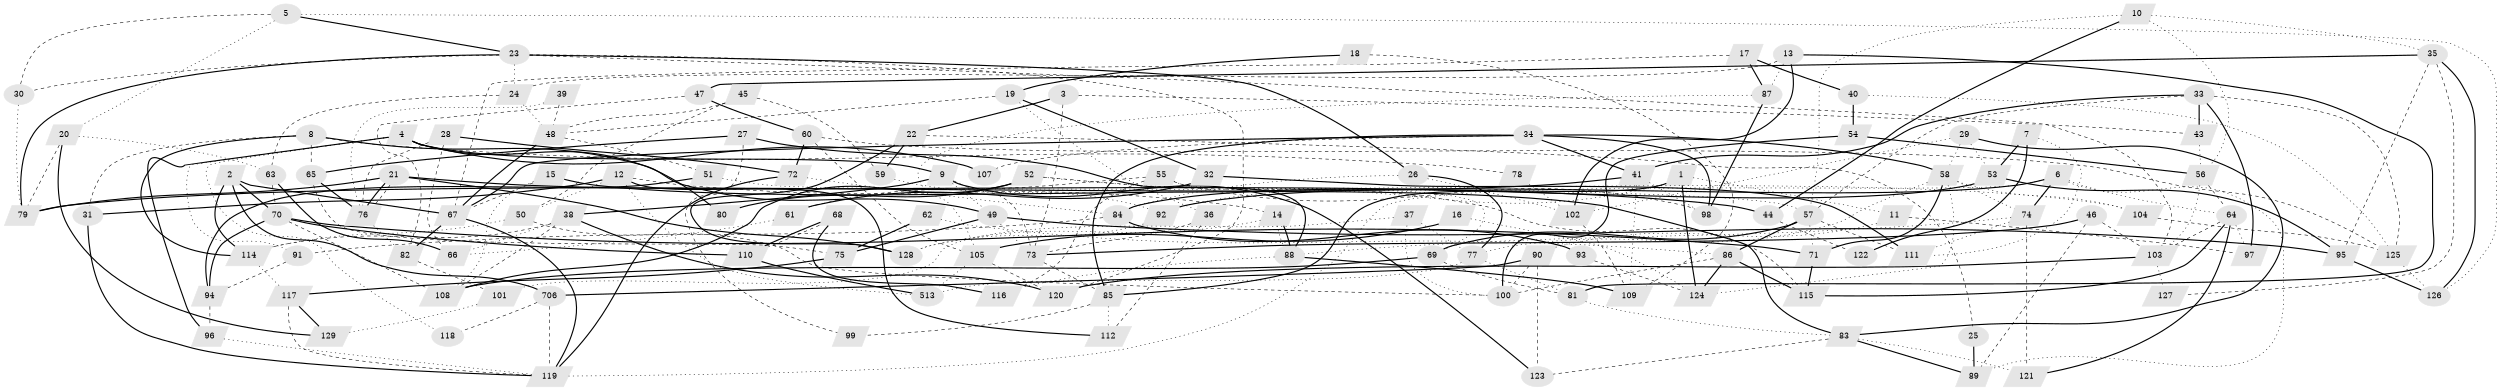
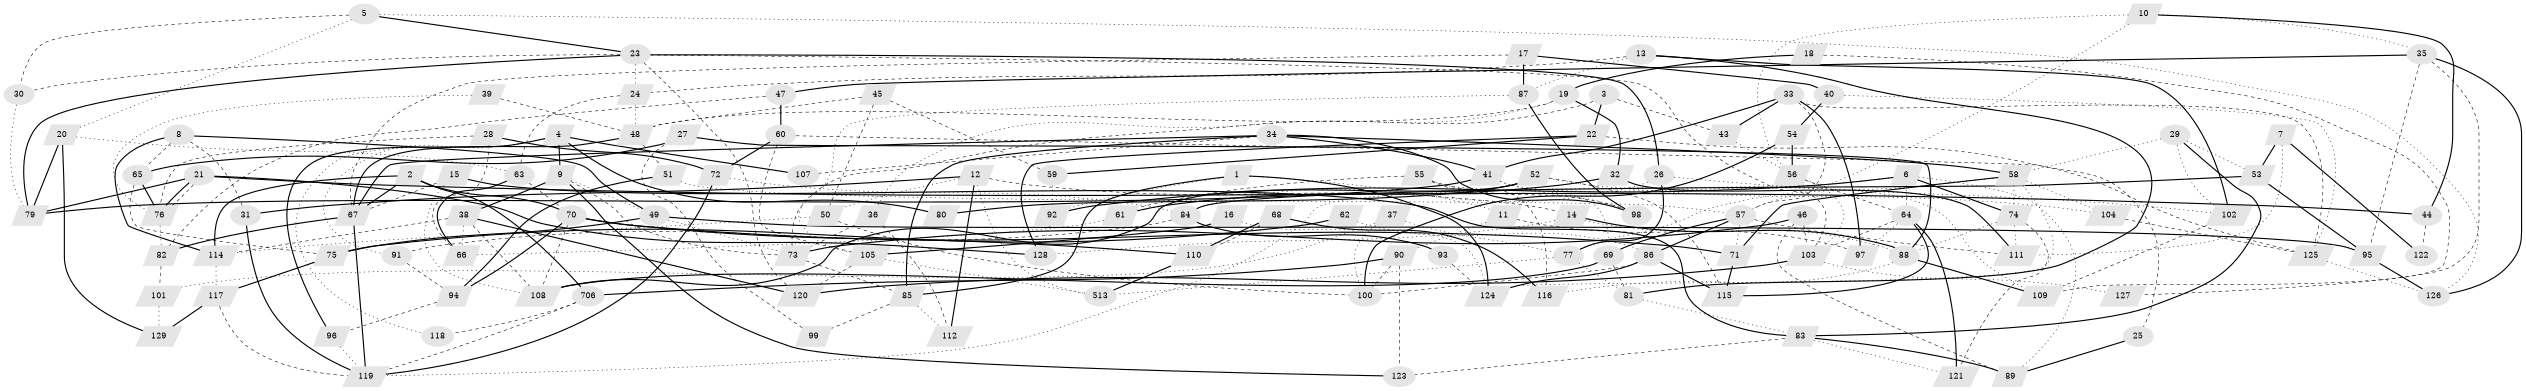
(44, 175) -> (46, 175)
(1517, 175) -> none
